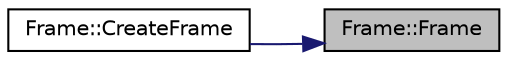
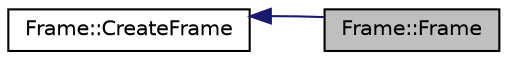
(276, 44) -> (298, 16)
